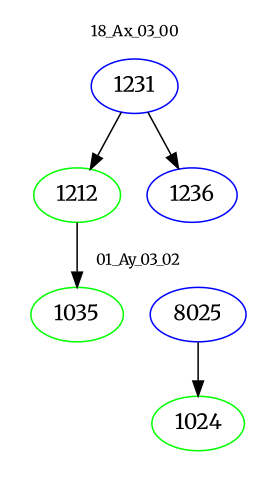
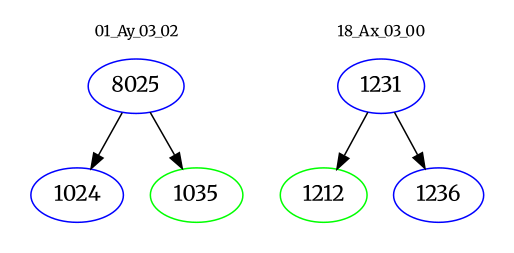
(77, 256) -> (162, 134)
(198, 424) -> (77, 195)
